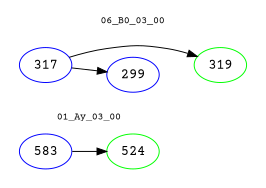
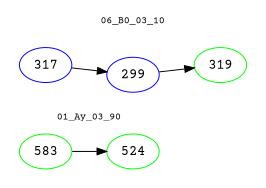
(133, 21) -> (133, 21)
(128, 46) -> (172, 70)
(89, 117) -> (89, 117)
(46, 151) -> (46, 151)
